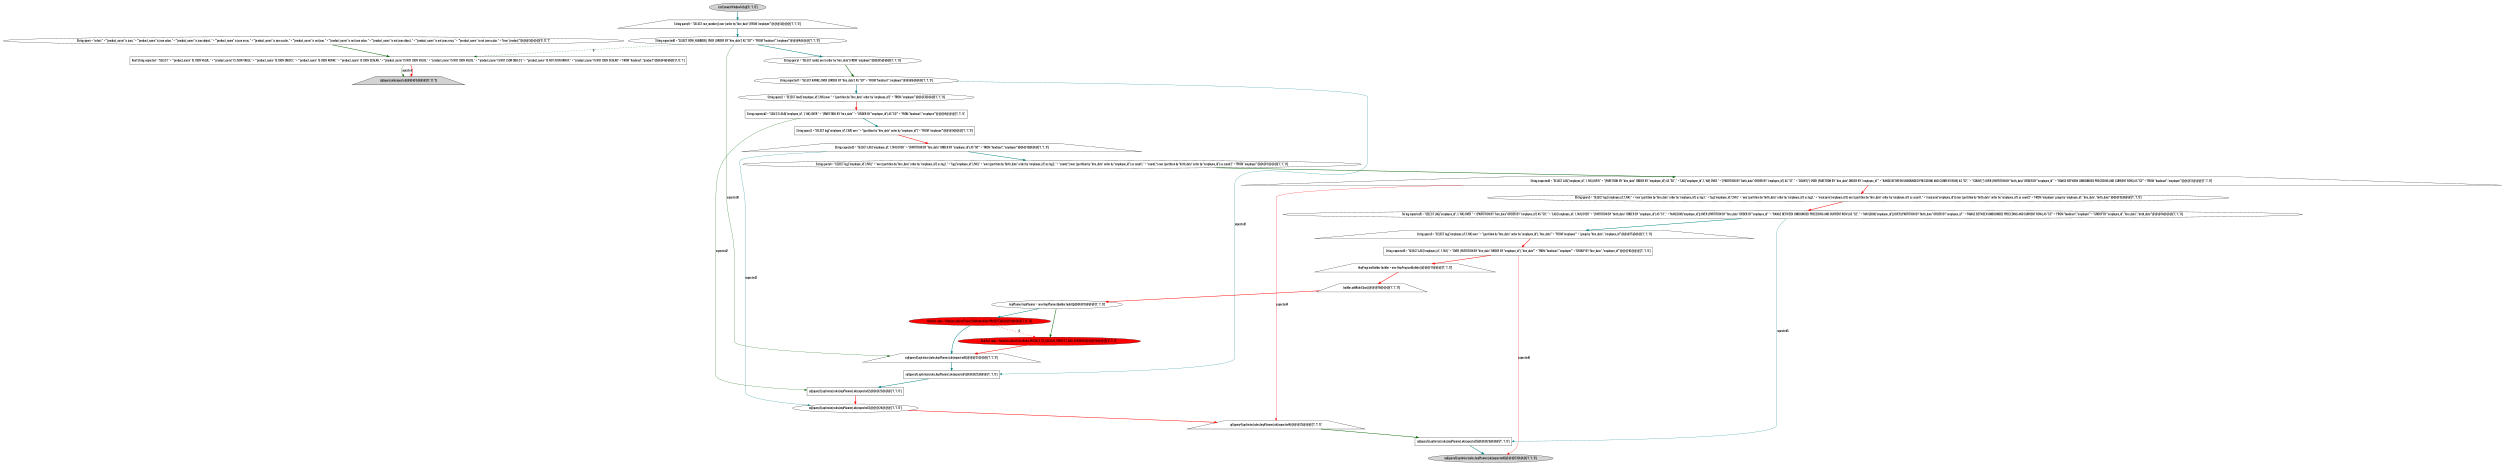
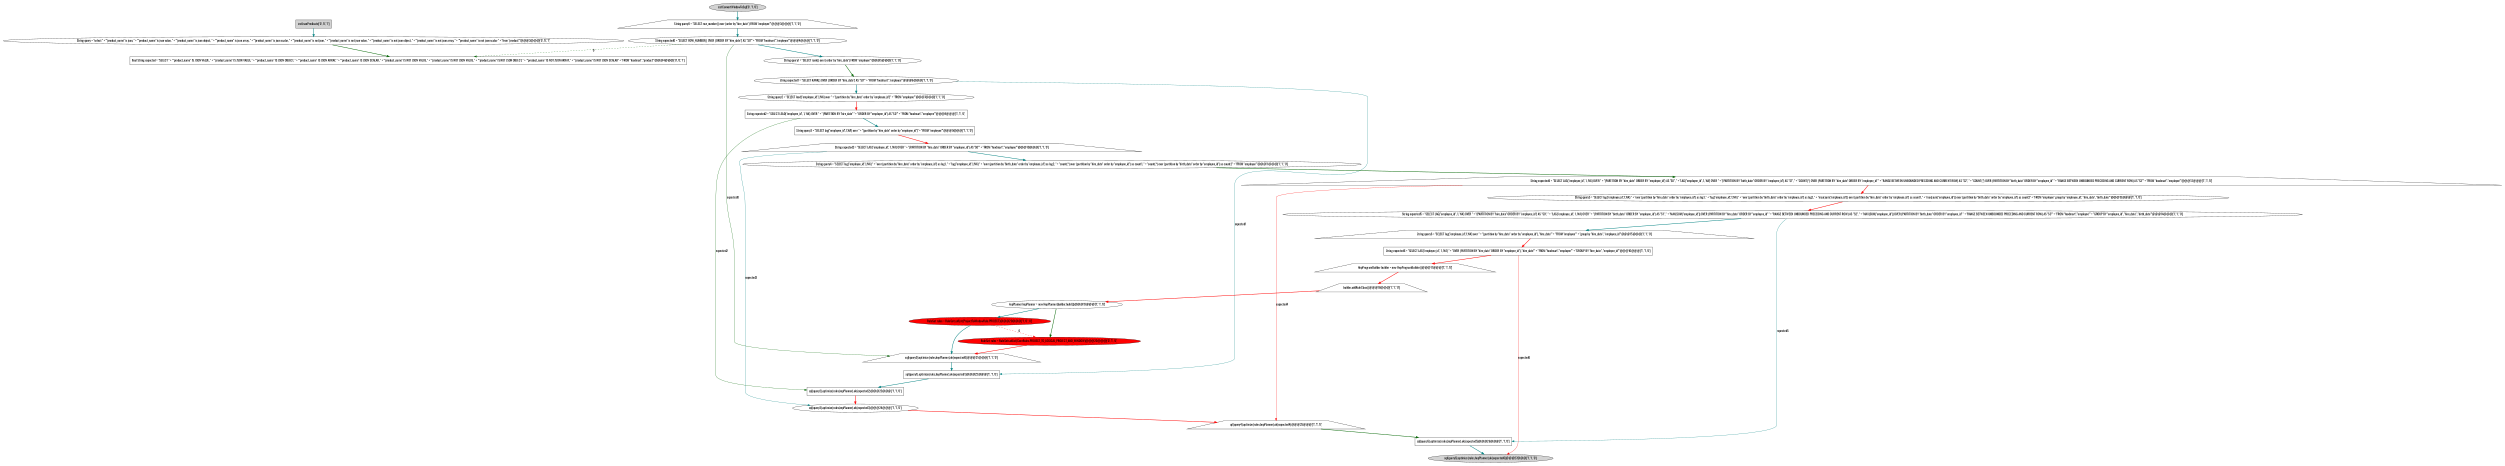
none -> (314, 24)
(408, 81) -> none
